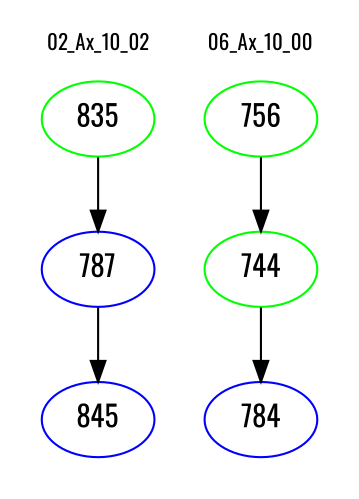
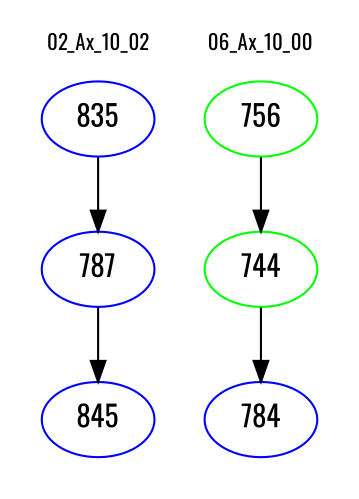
(98, 119) -> (98, 119)
